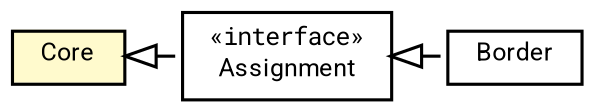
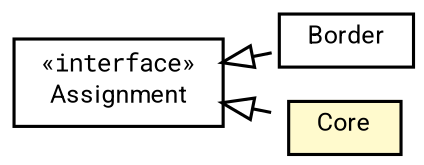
(169, 56) -> (270, 112)
